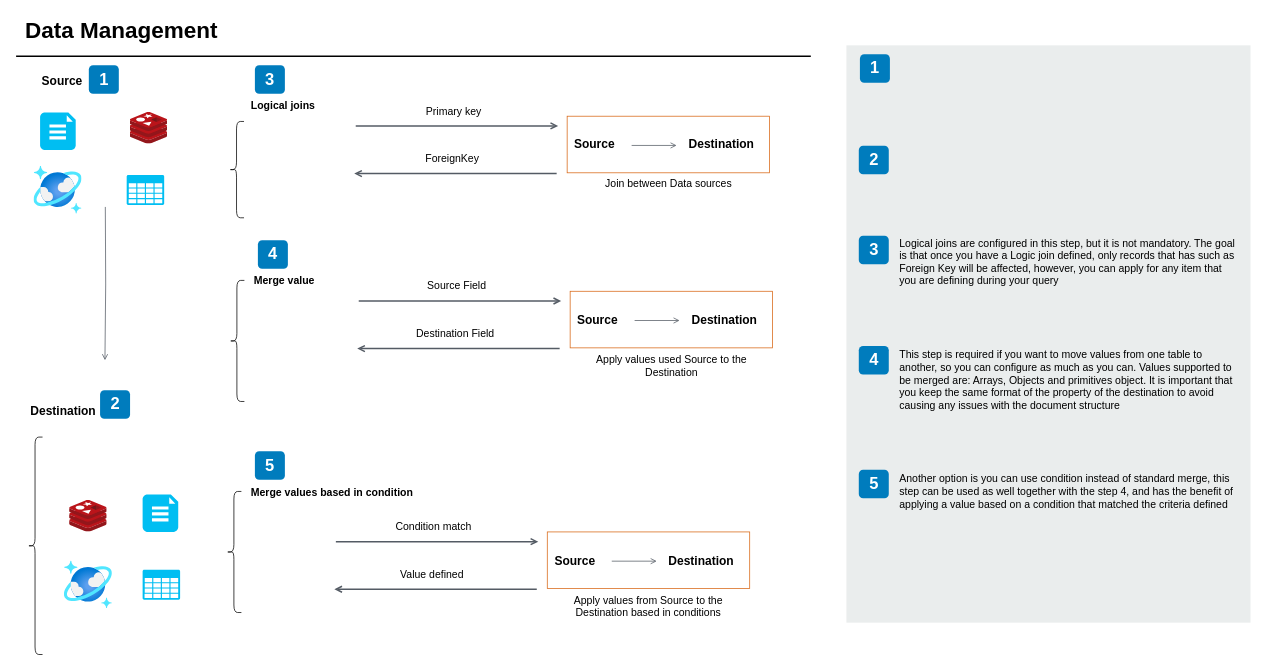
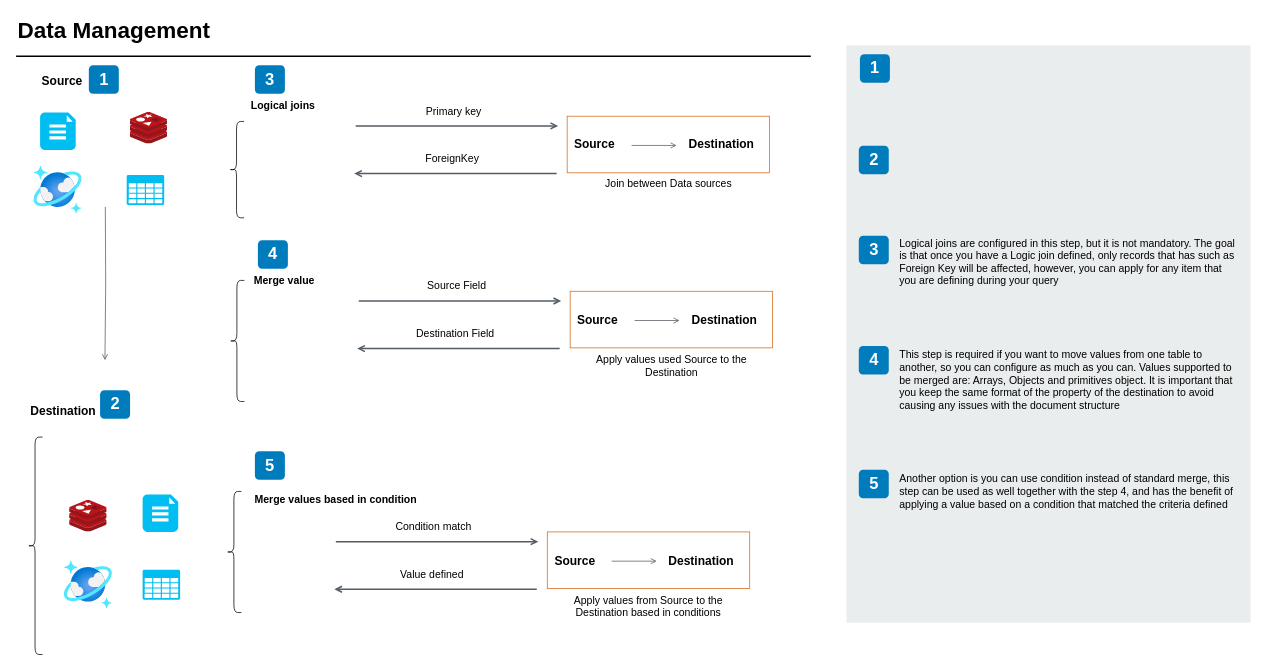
(129, 30) -> (121, 30)
(339, 491) -> (343, 499)
